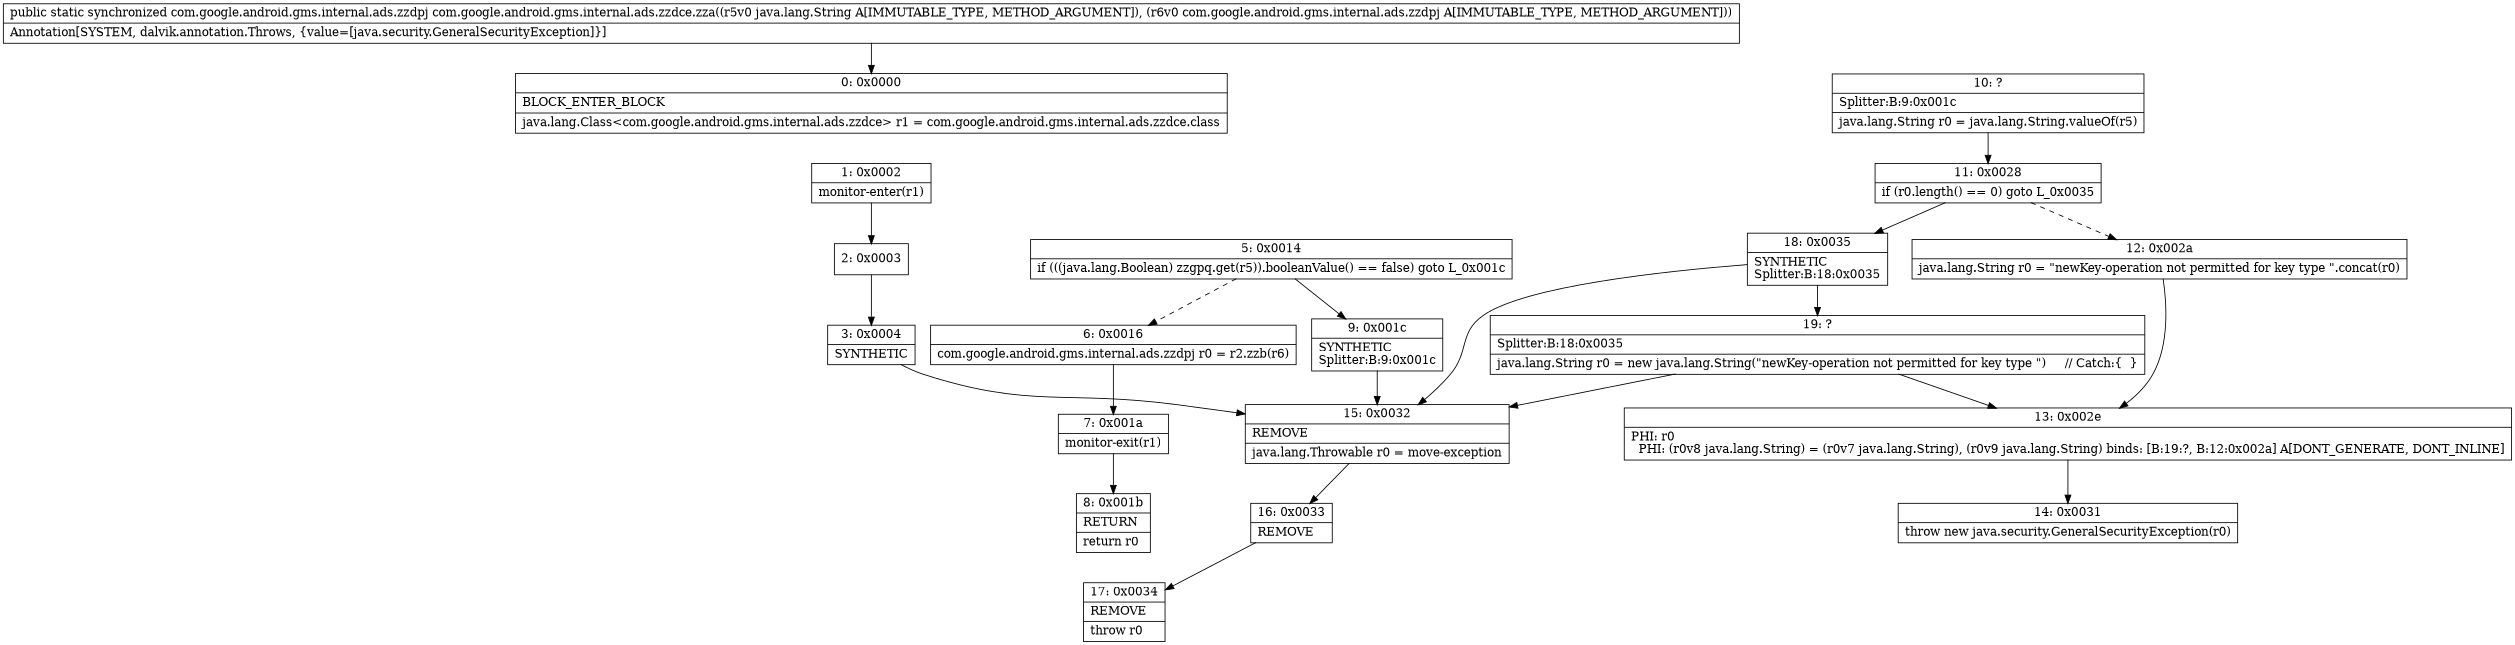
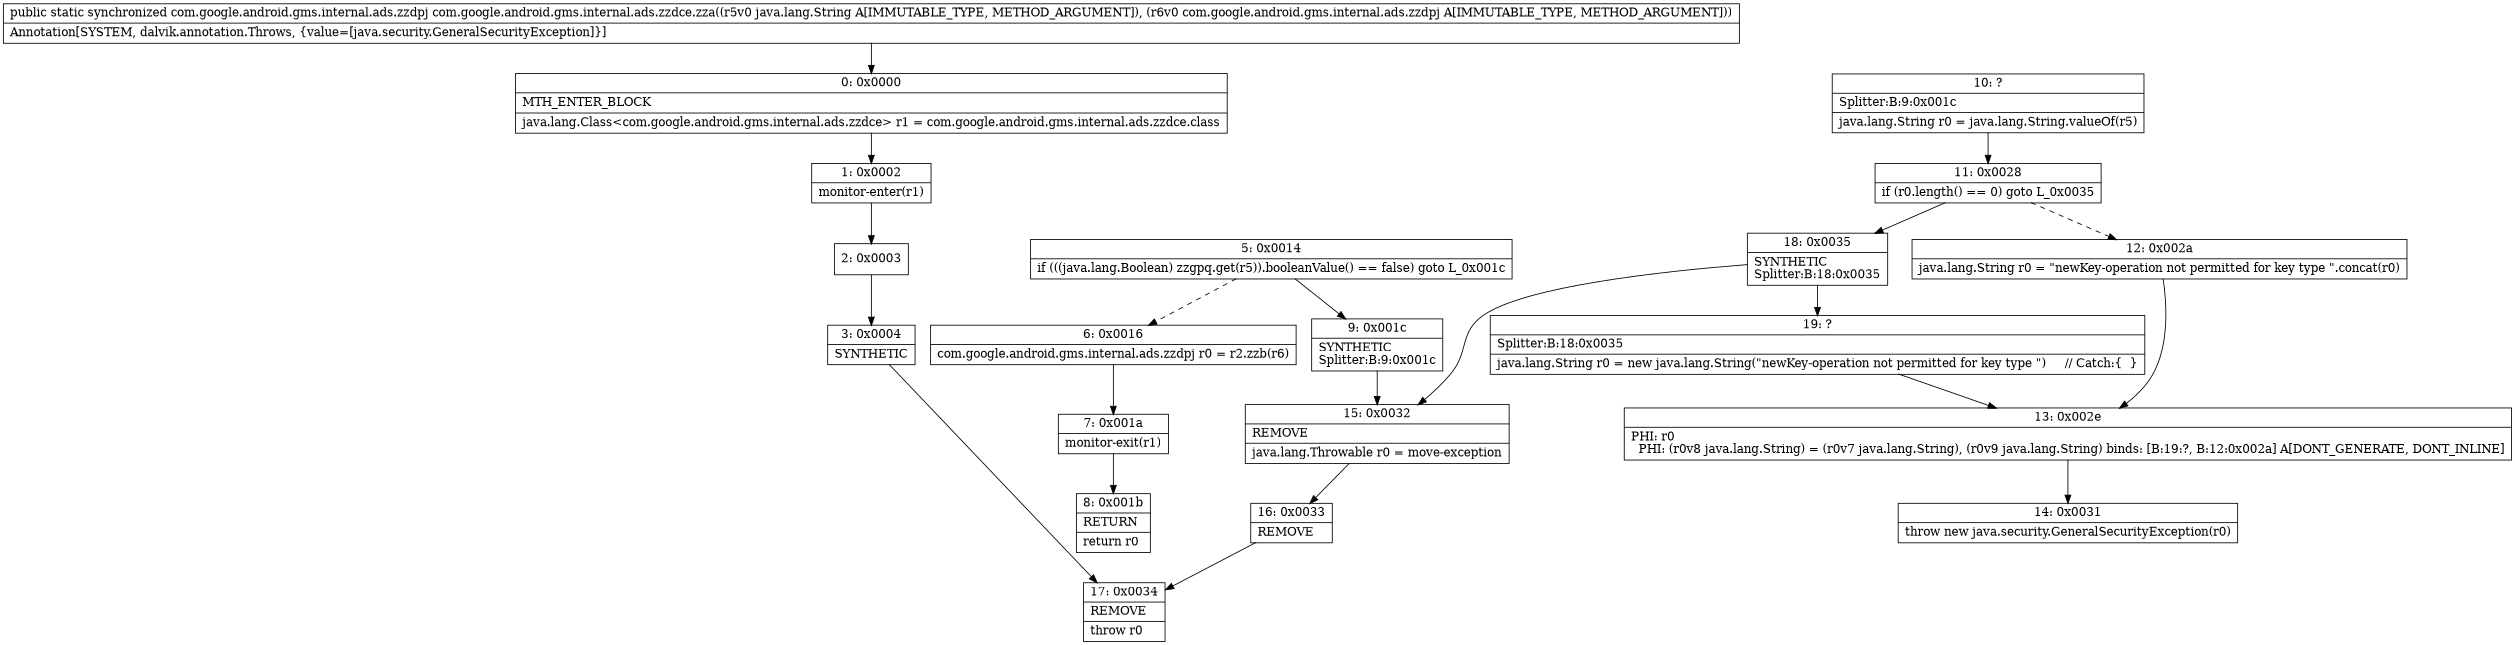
(594, 103) -> (587, 103)
none -> (871, 144)
(1597, 390) -> none
(1067, 397) -> (990, 471)
